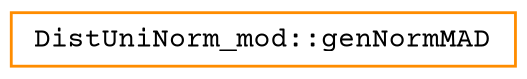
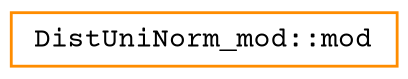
(263, 39) -> (204, 39)
